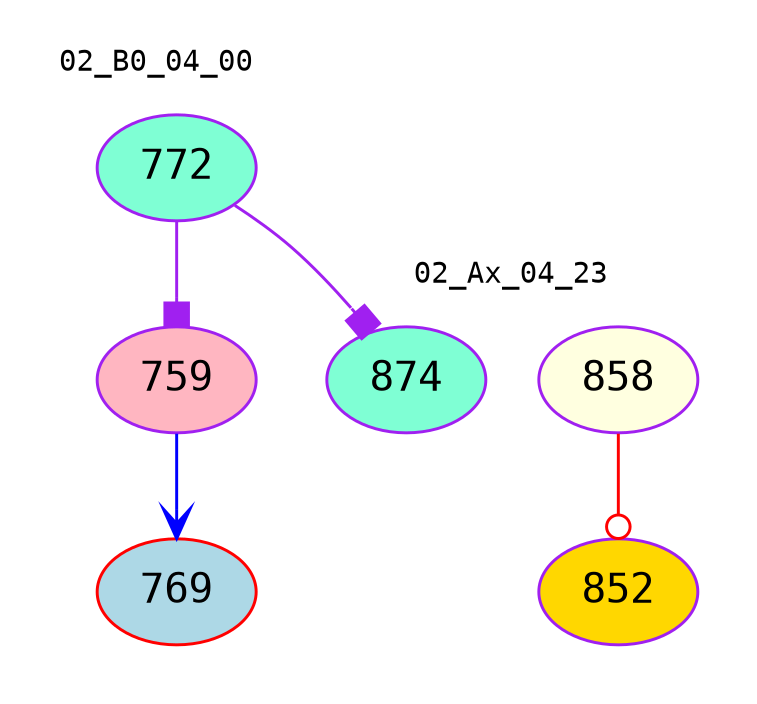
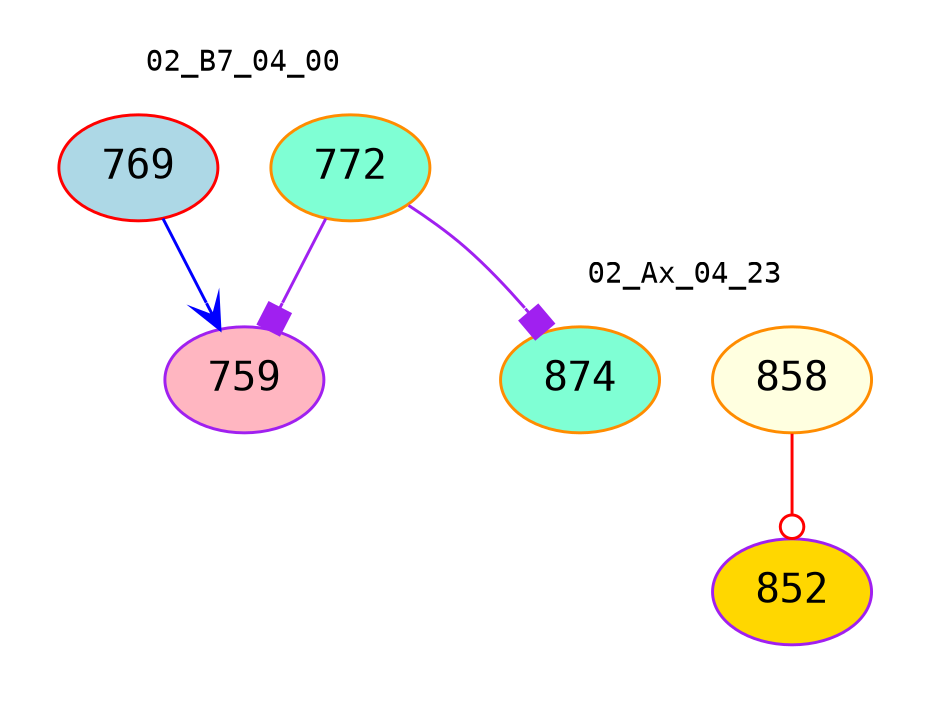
(158, 63) -> (244, 63)
(177, 168) -> (350, 168)
(406, 380) -> (580, 380)
(618, 380) -> (792, 380)
(177, 471) -> (185, 261)
